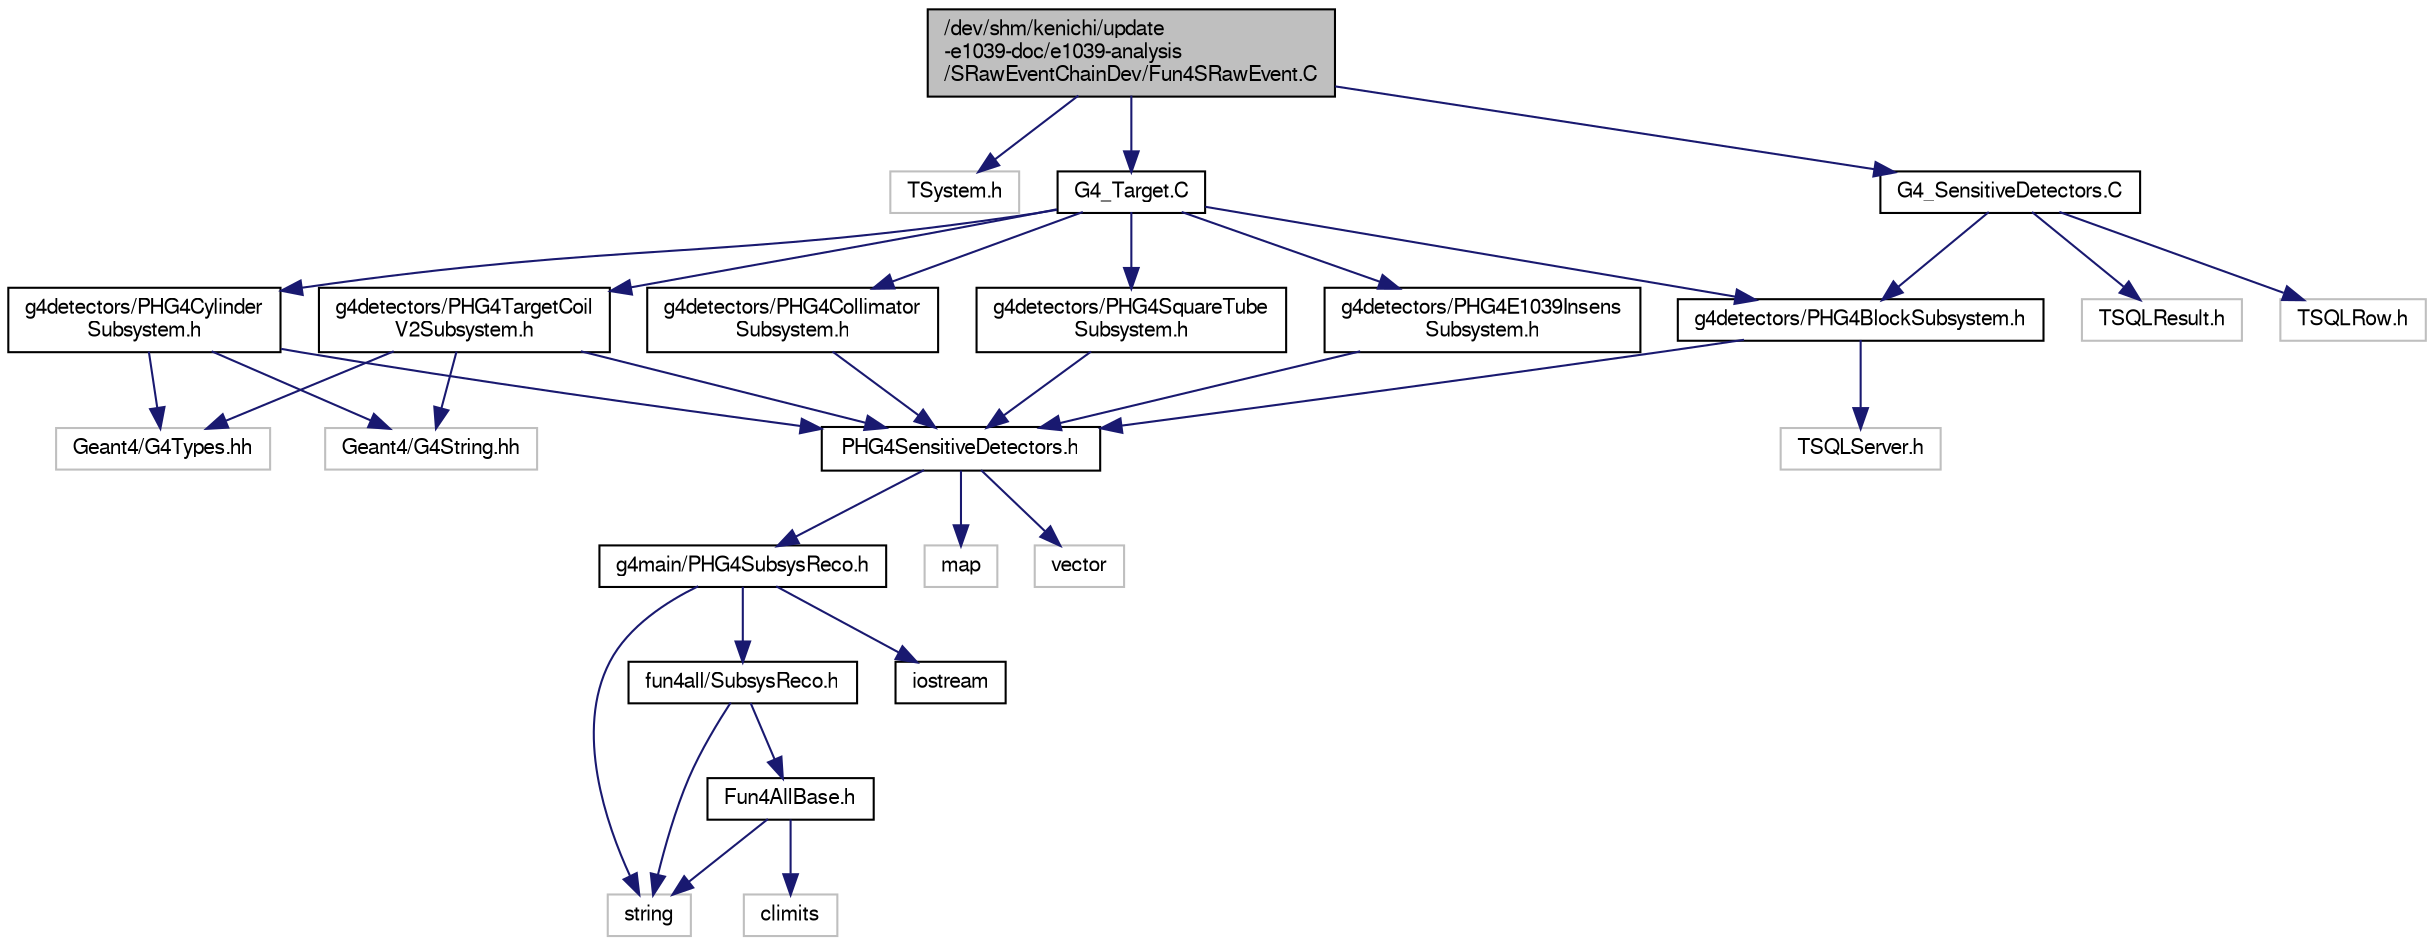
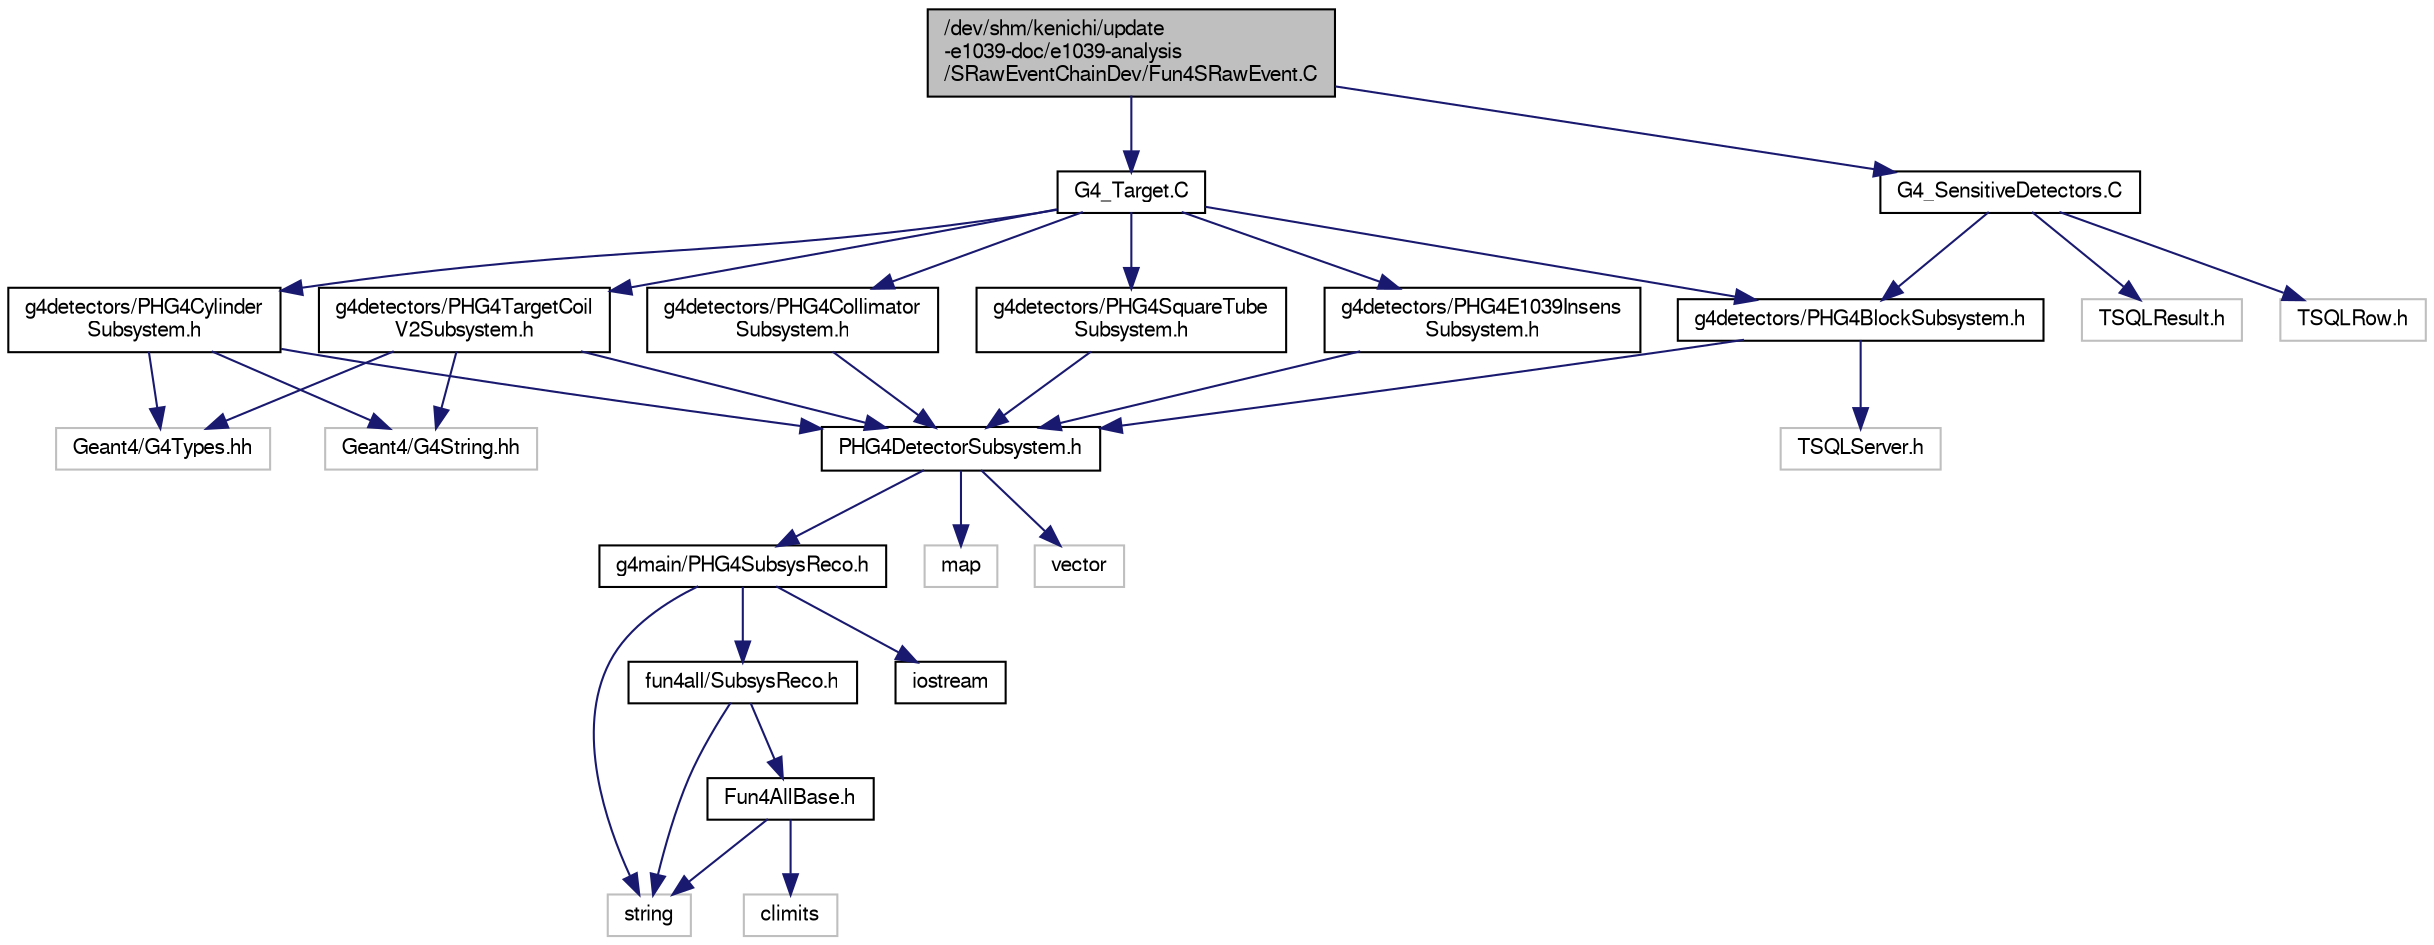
(955, 192) -> none
(961, 449) -> (961, 449)
